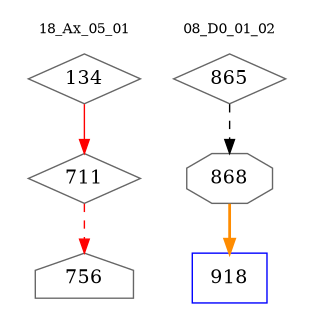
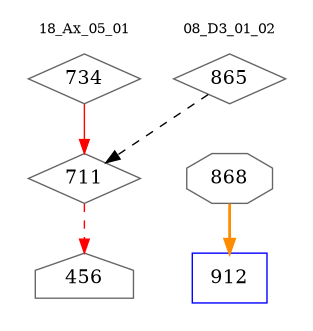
(230, 30) -> (230, 30)
(84, 79) -> (84, 79)
(230, 122) -> (172, 119)
(84, 278) -> (84, 278)
(230, 278) -> (230, 278)
